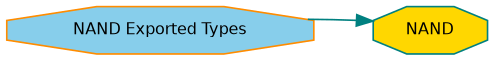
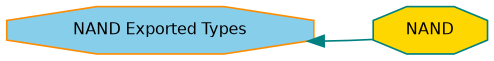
(332, 20) -> (349, 40)
